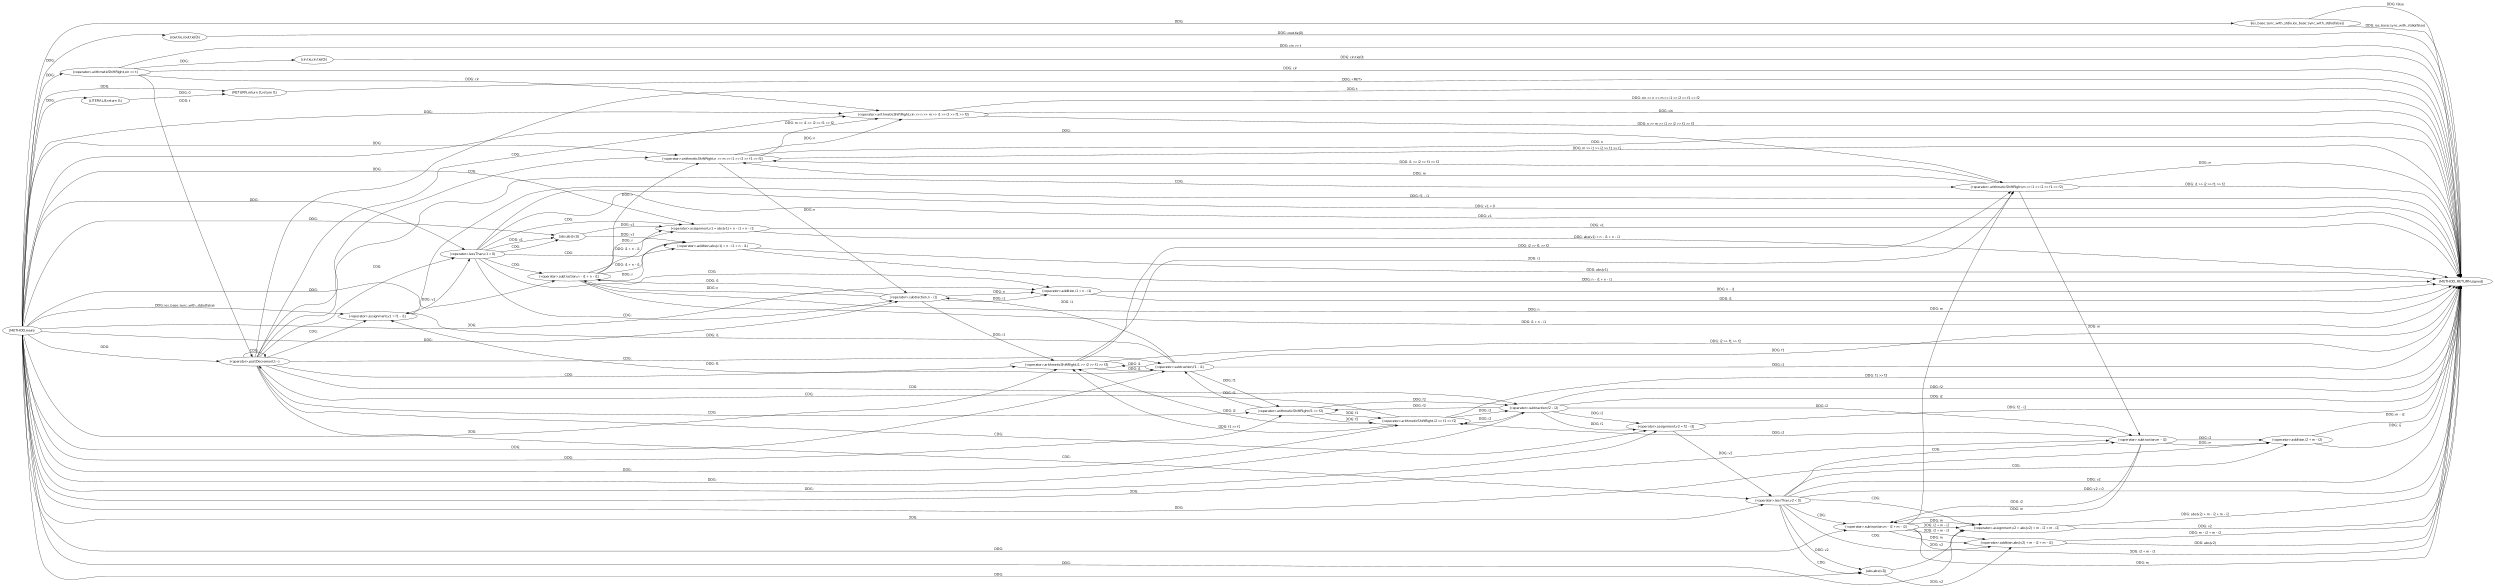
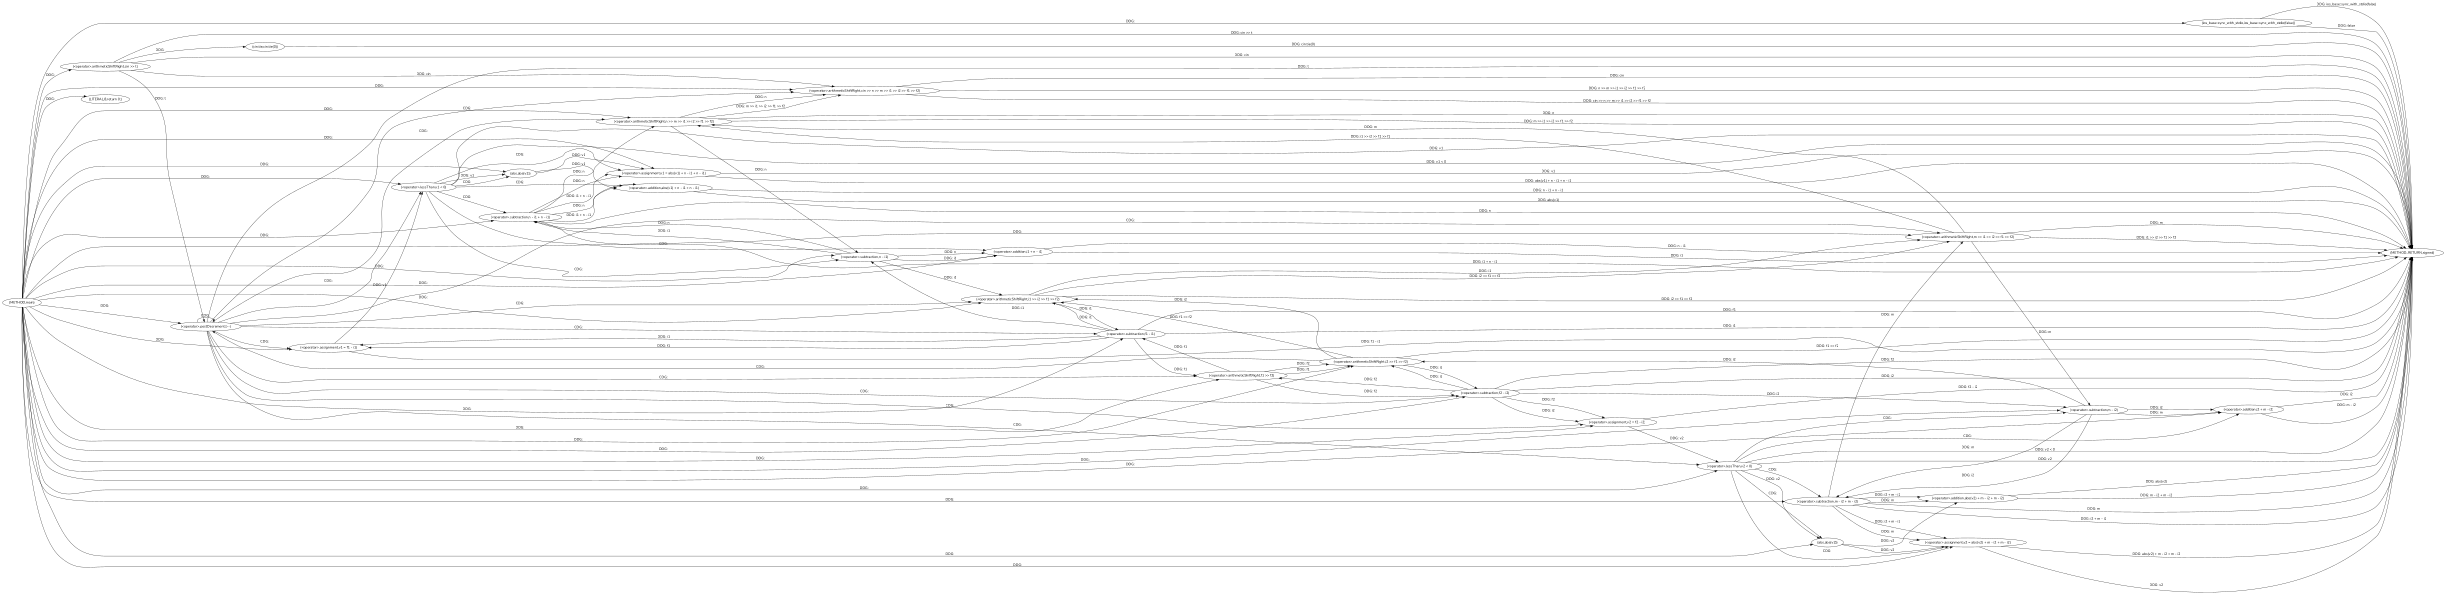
(185, 37) -> none
(255, 93) -> none
(185, 306) -> (160, 340)
(1880, 548) -> none
